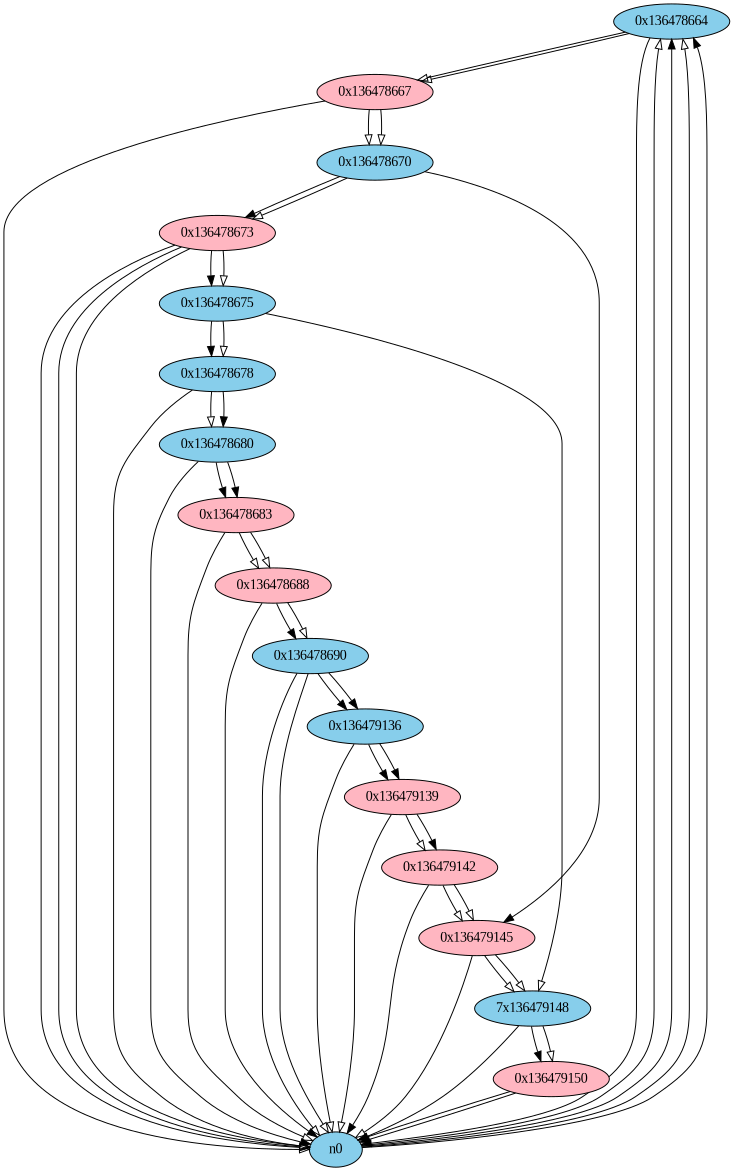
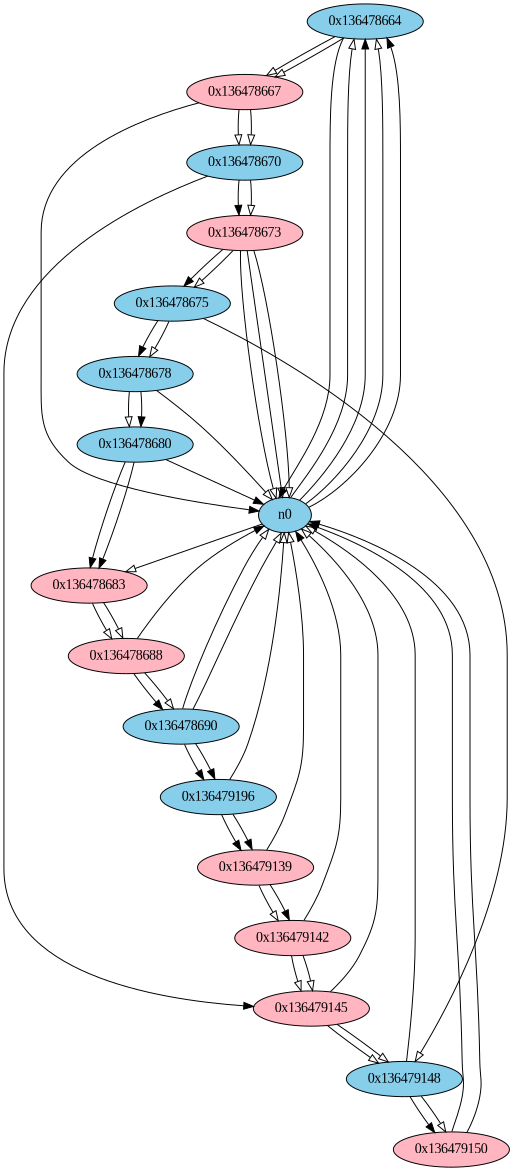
(4, 621) -> (41, 336)
(365, 727) -> (218, 797)
(188, 858) -> (199, 546)
(533, 1009) -> (404, 1079)
